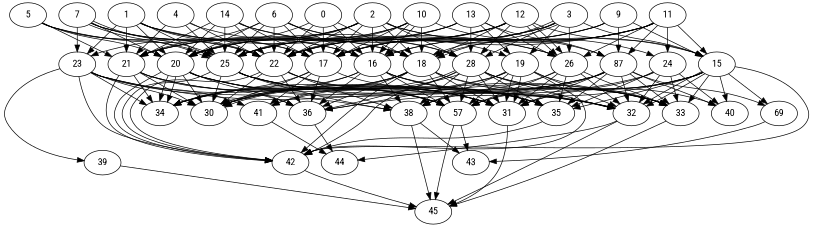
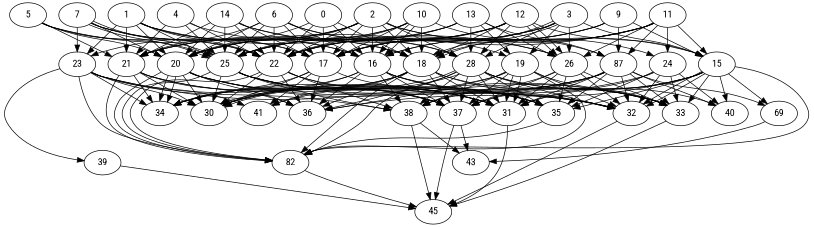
(458, 113) -> (458, 113)
(290, 163) -> (290, 163)
(340, 163) -> none
